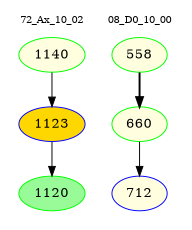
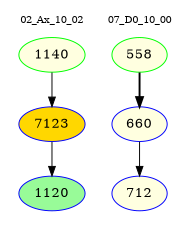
(52, 21) -> (52, 21)
(140, 21) -> (140, 21)
(52, 124) -> (52, 124)
(140, 124) -> (140, 124)
(52, 193) -> (52, 193)
